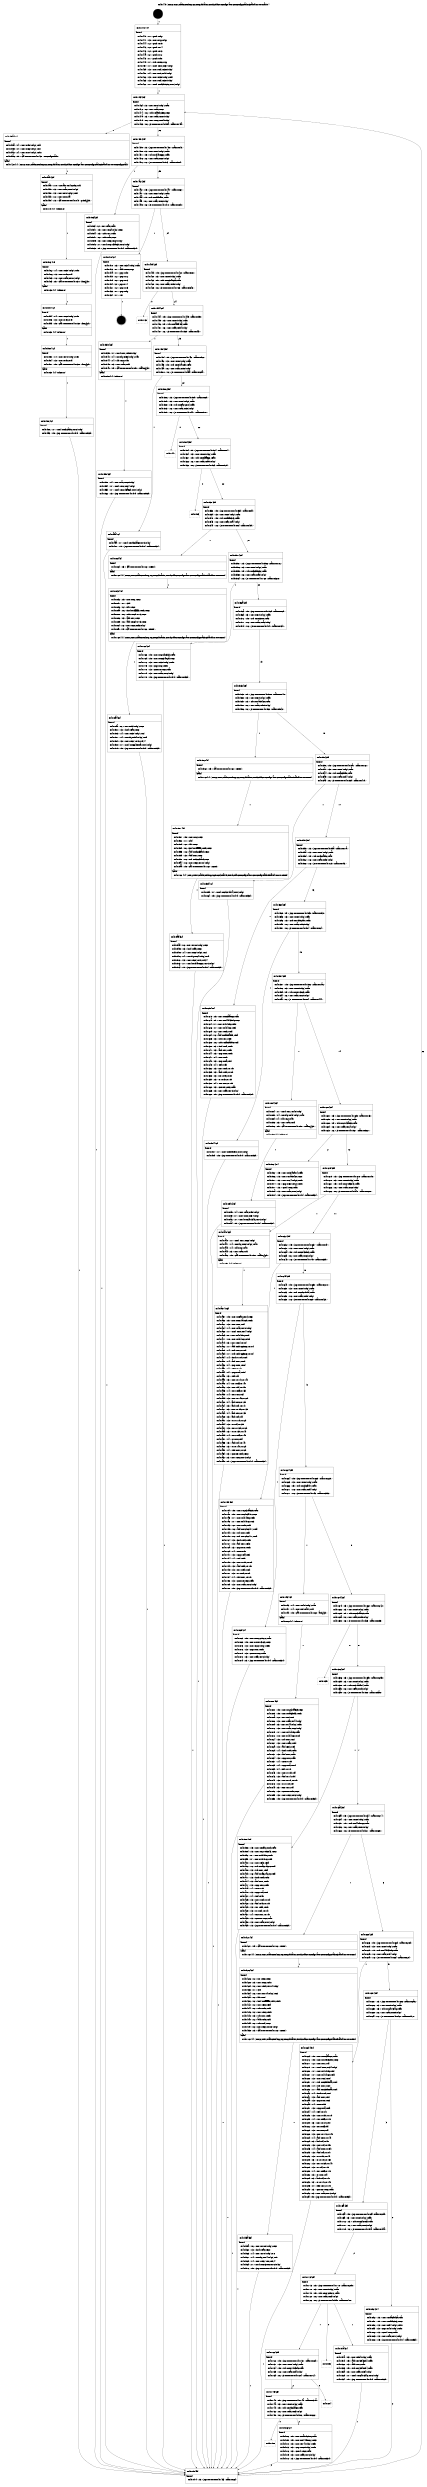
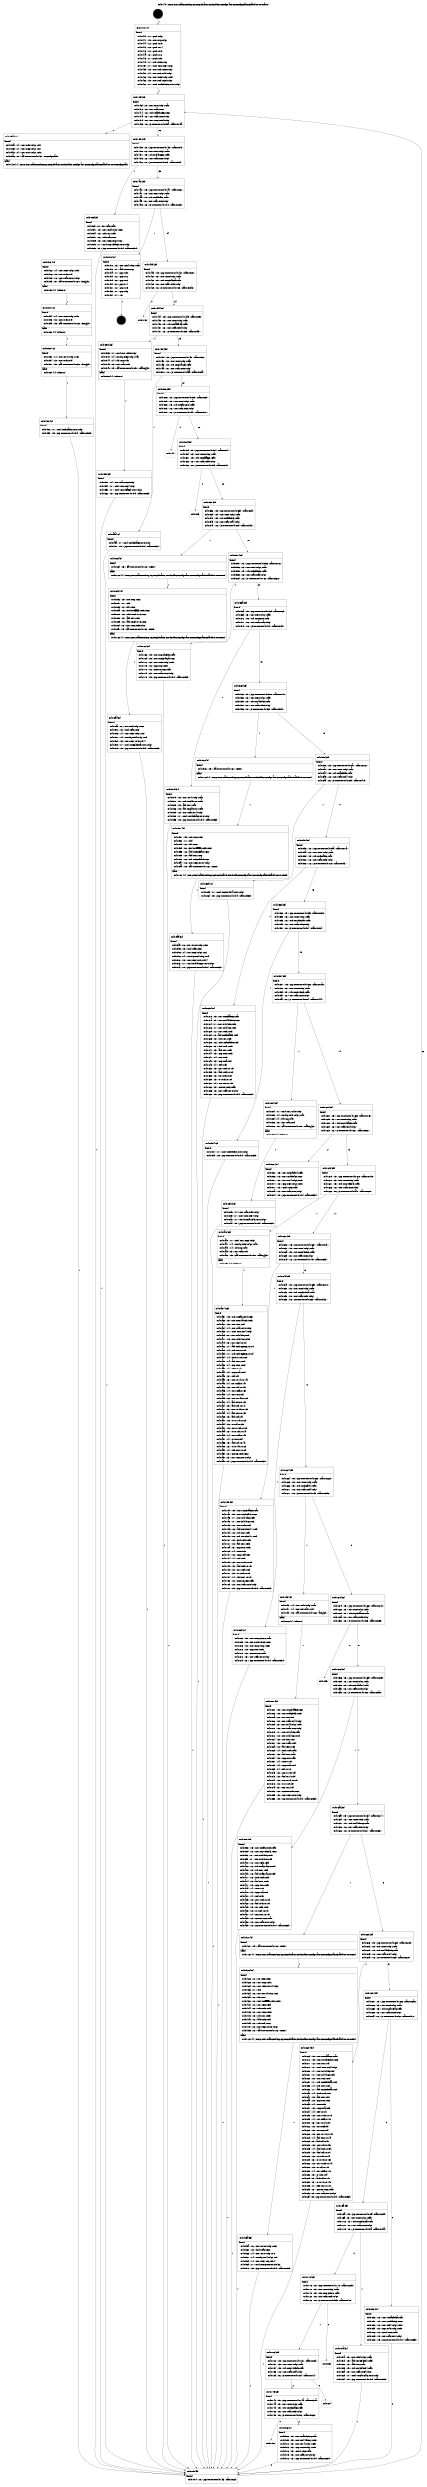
(66, 193) -> none
none -> (192, 805)
(343, 2324) -> (361, 2288)
